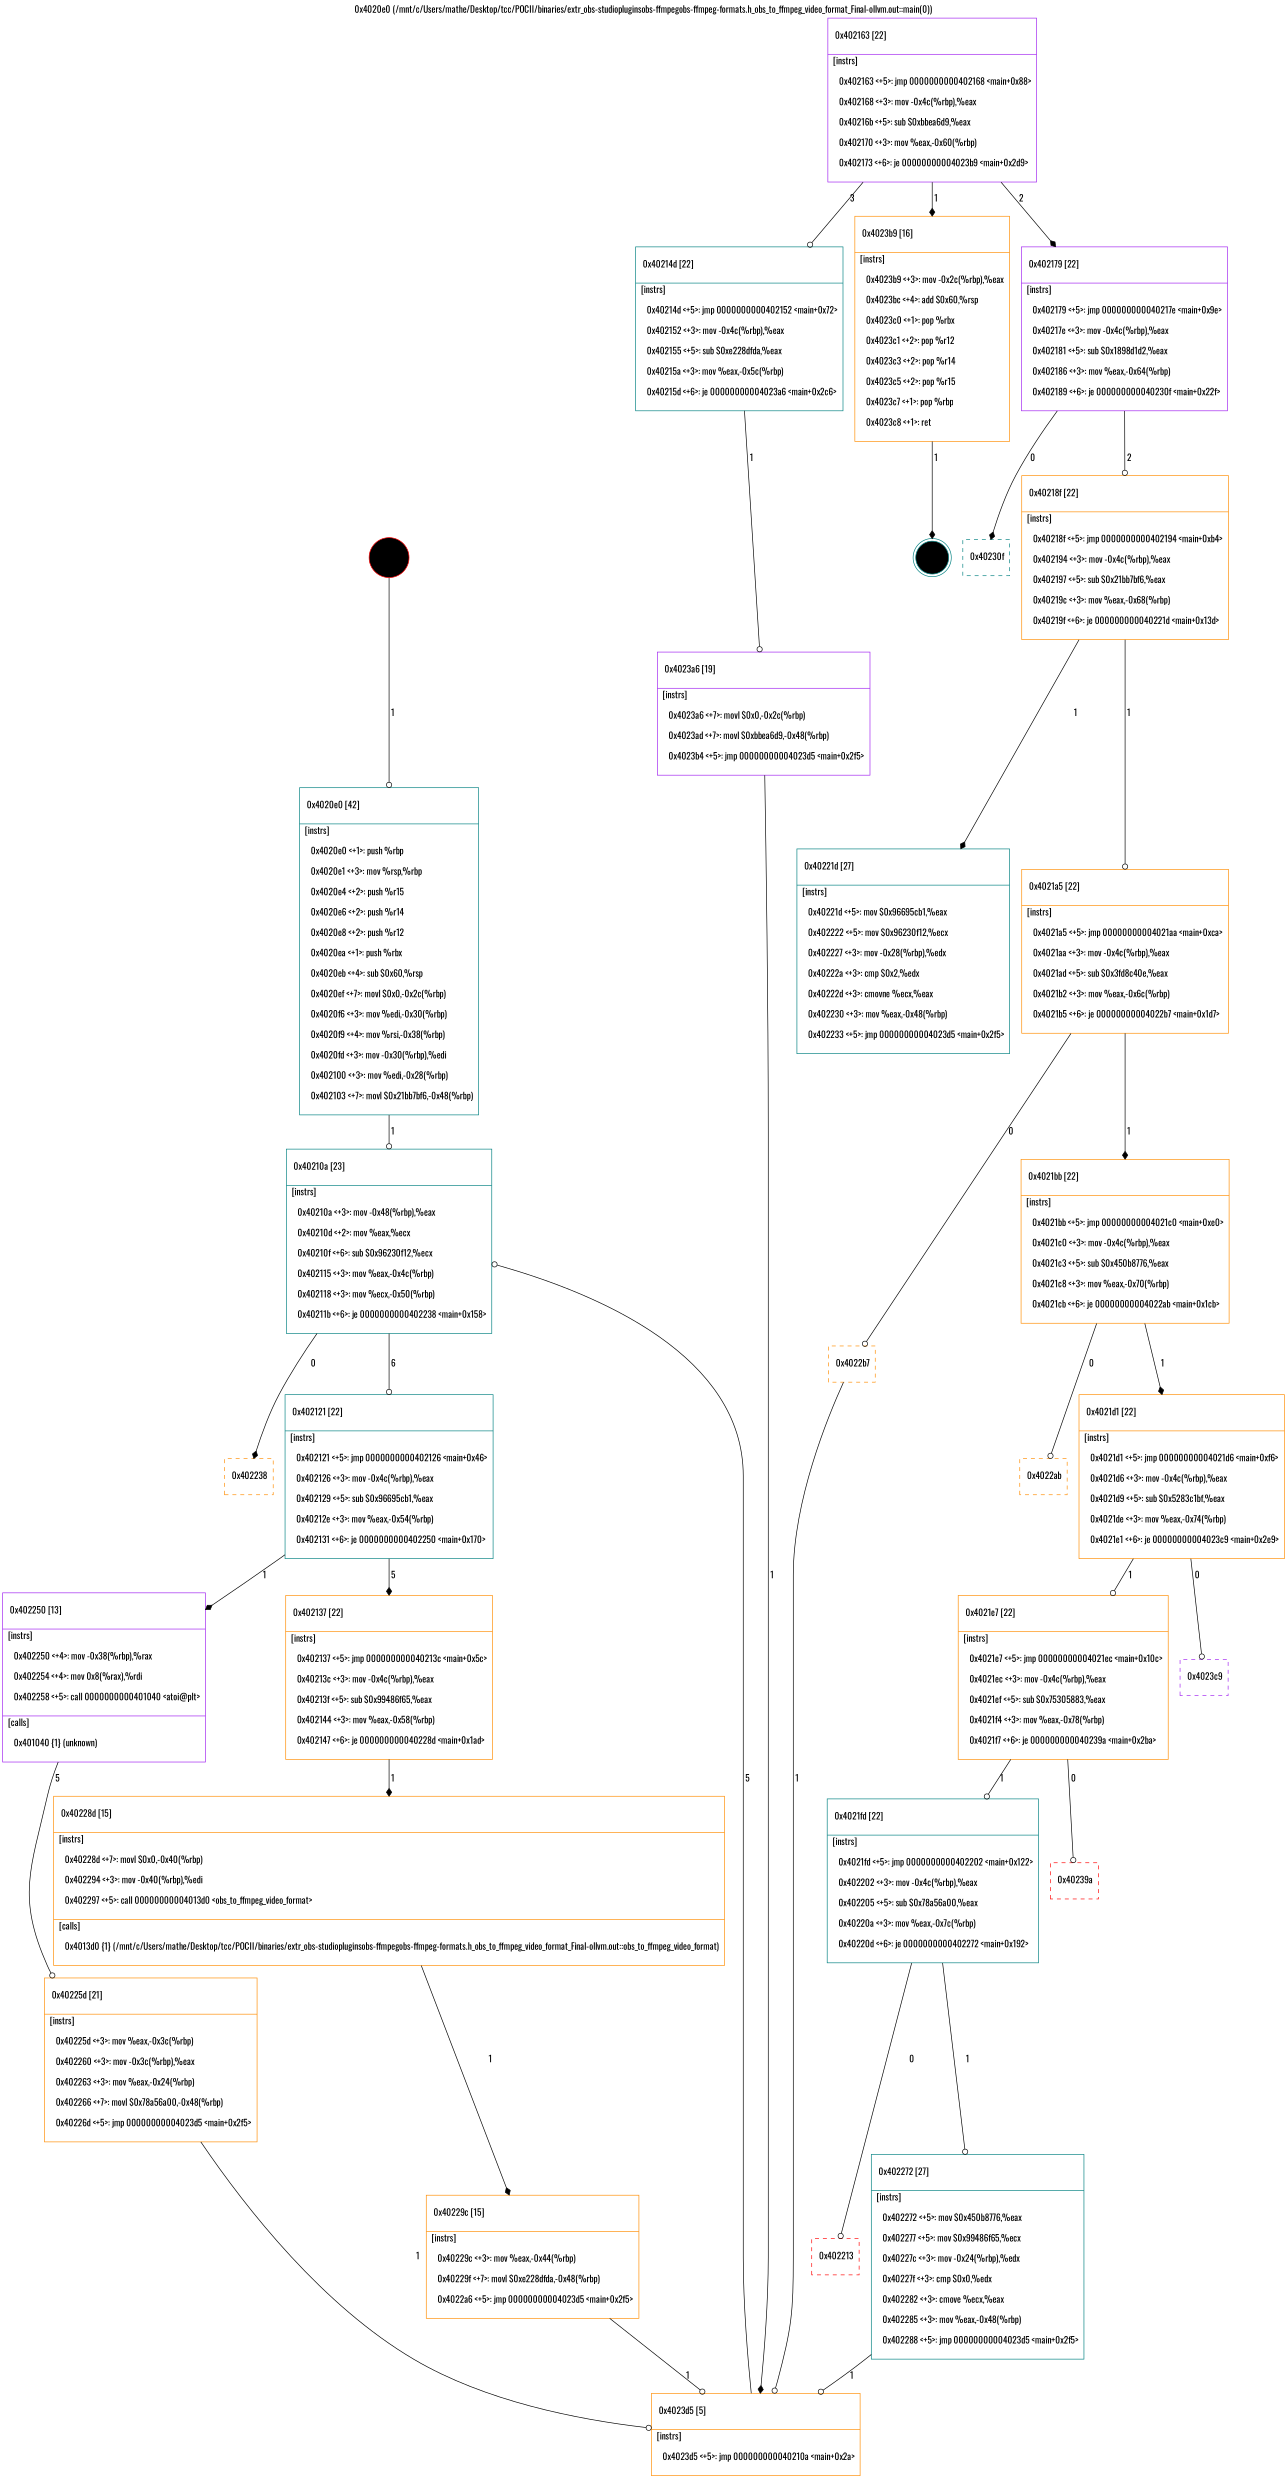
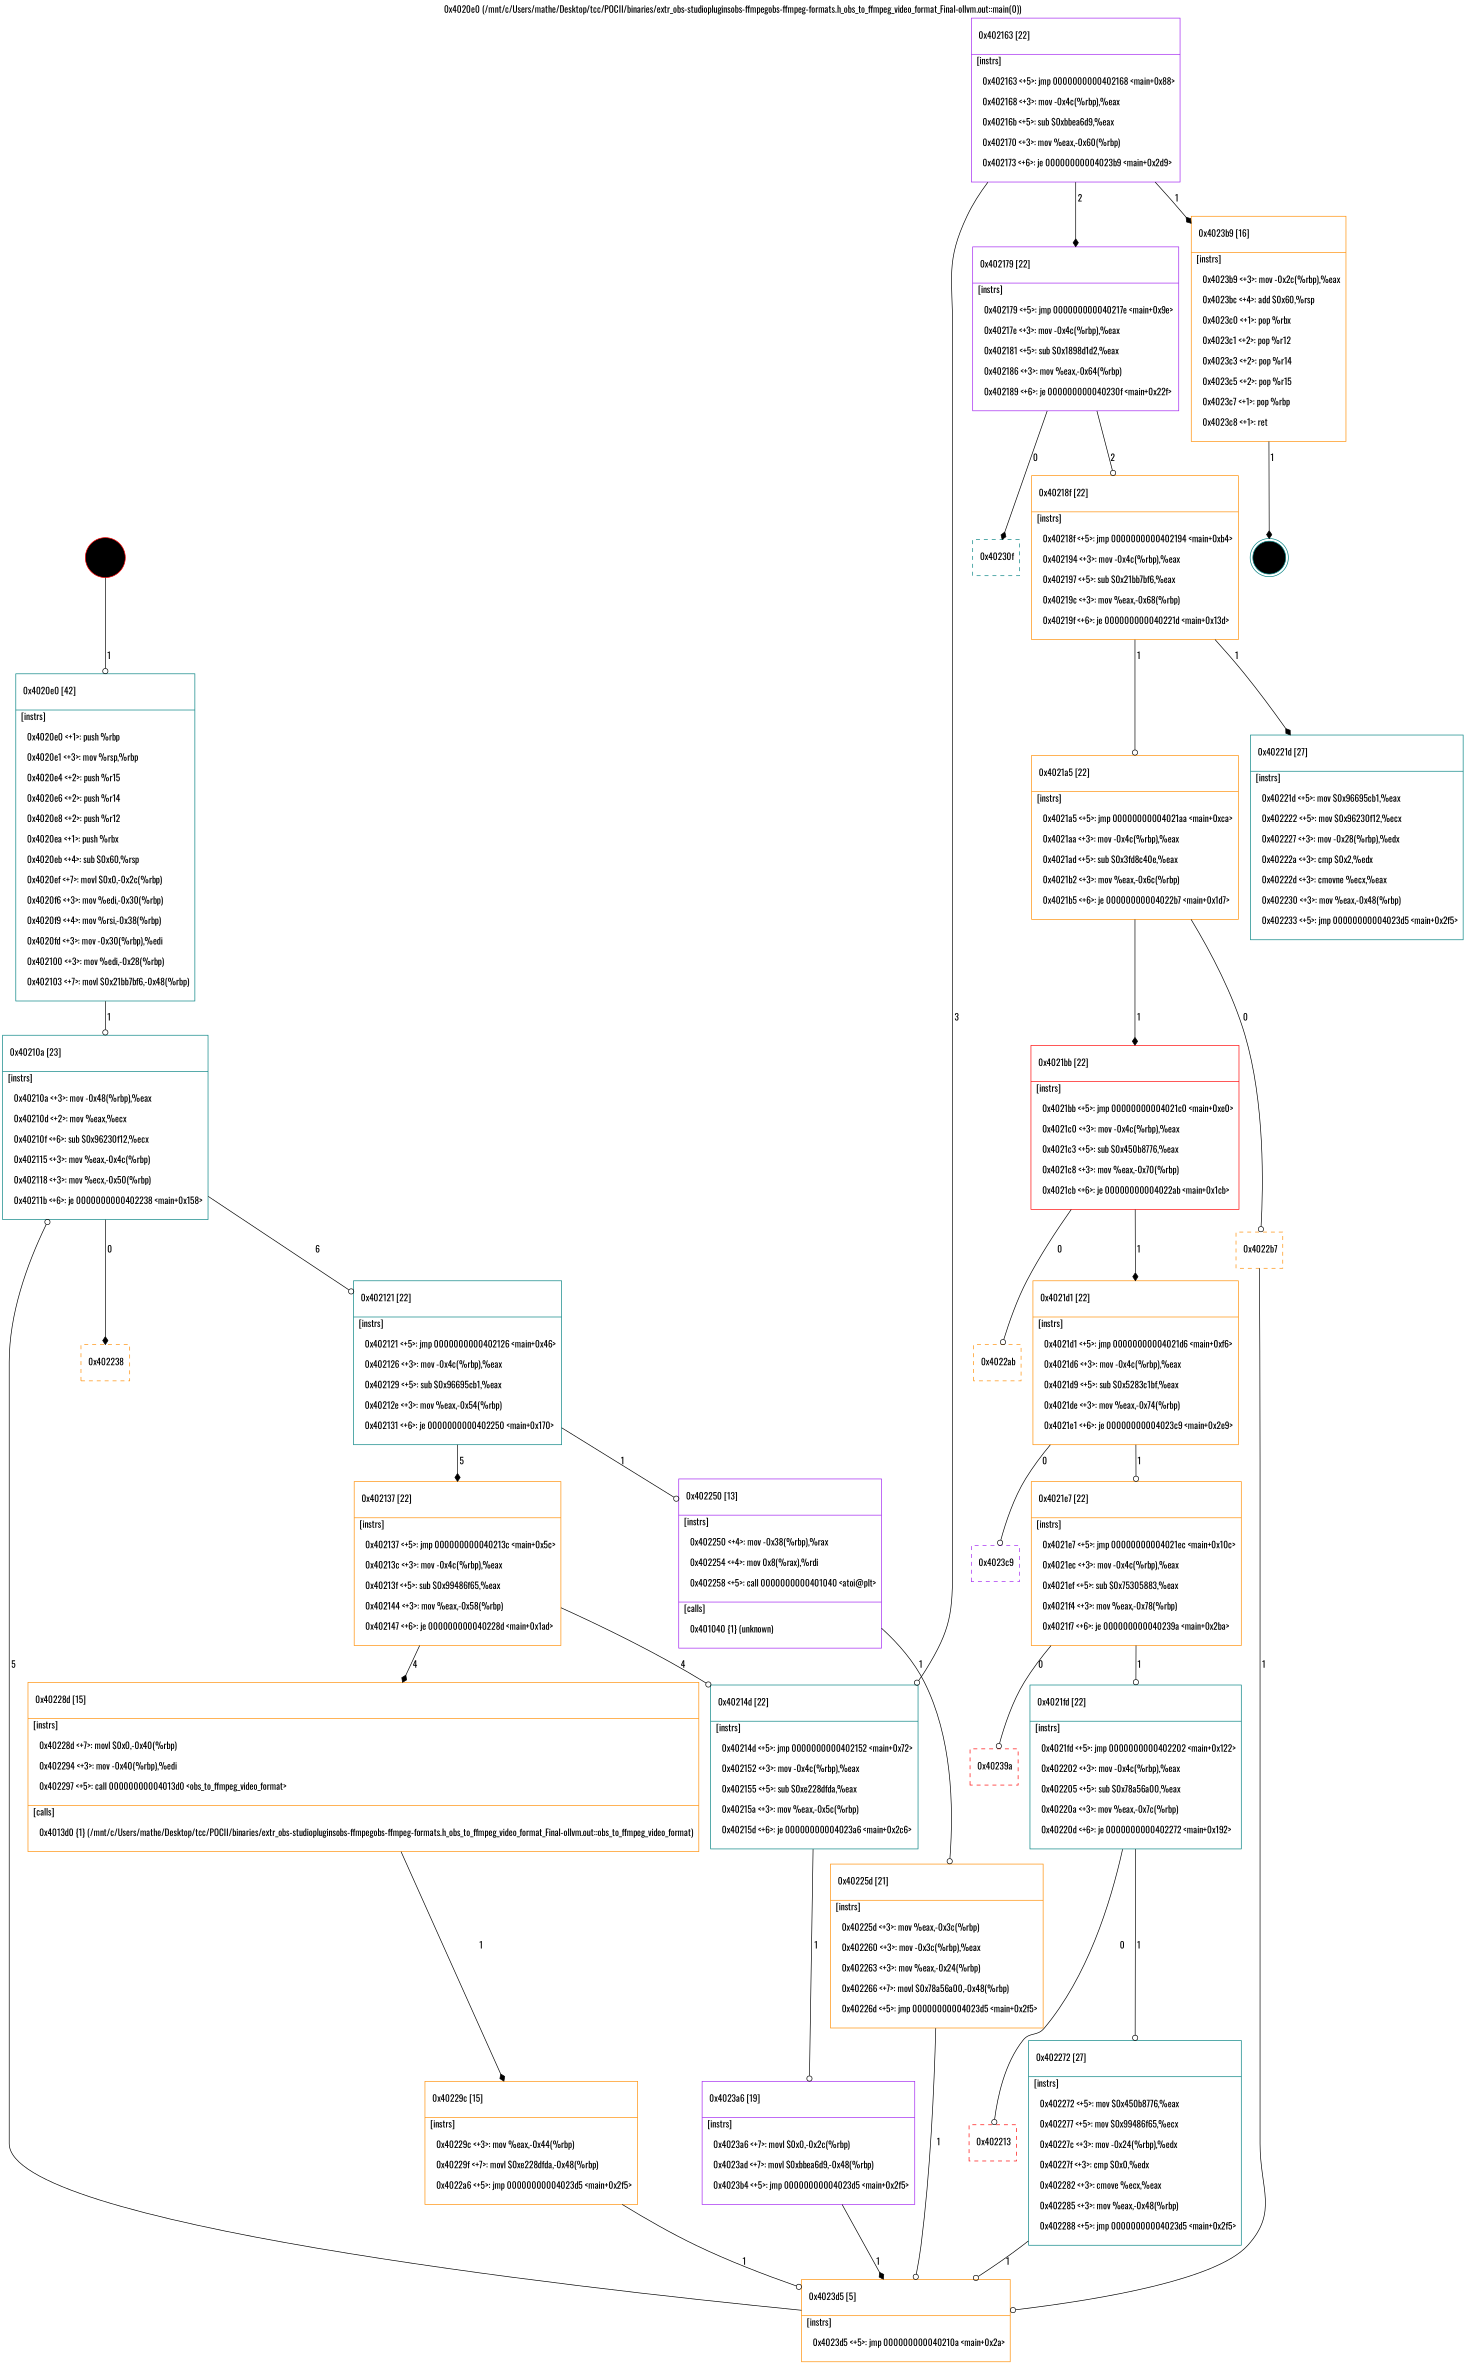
(1125, 1241) -> (1135, 1127)
(249, 1580) -> (618, 1462)
none -> (635, 1643)
(57, 1779) -> (920, 1665)
(392, 1779) -> (414, 1665)
